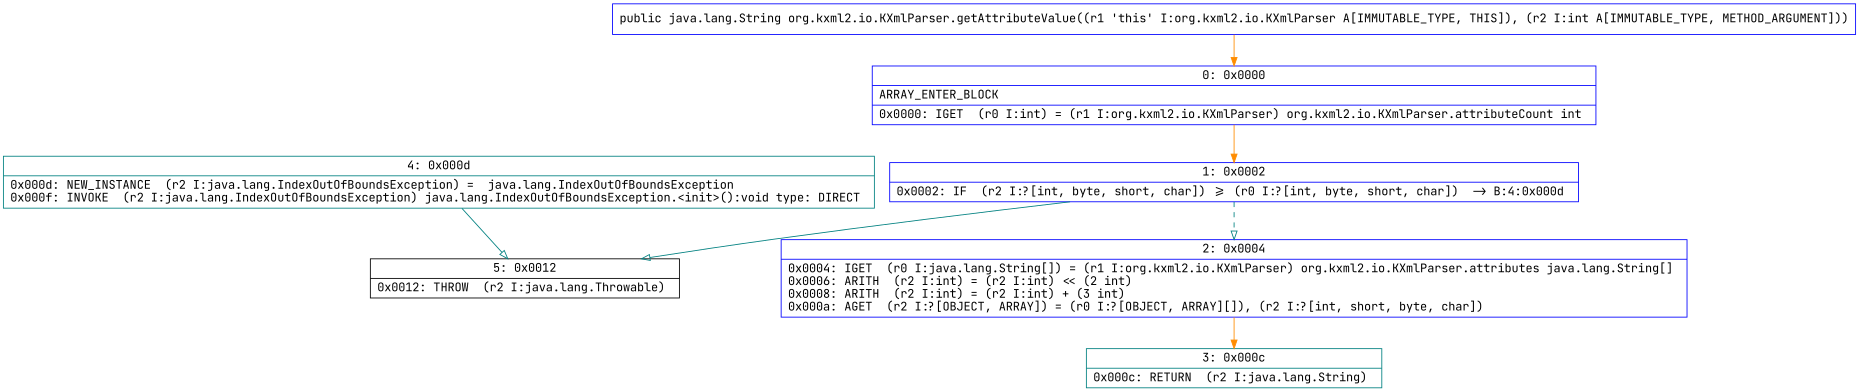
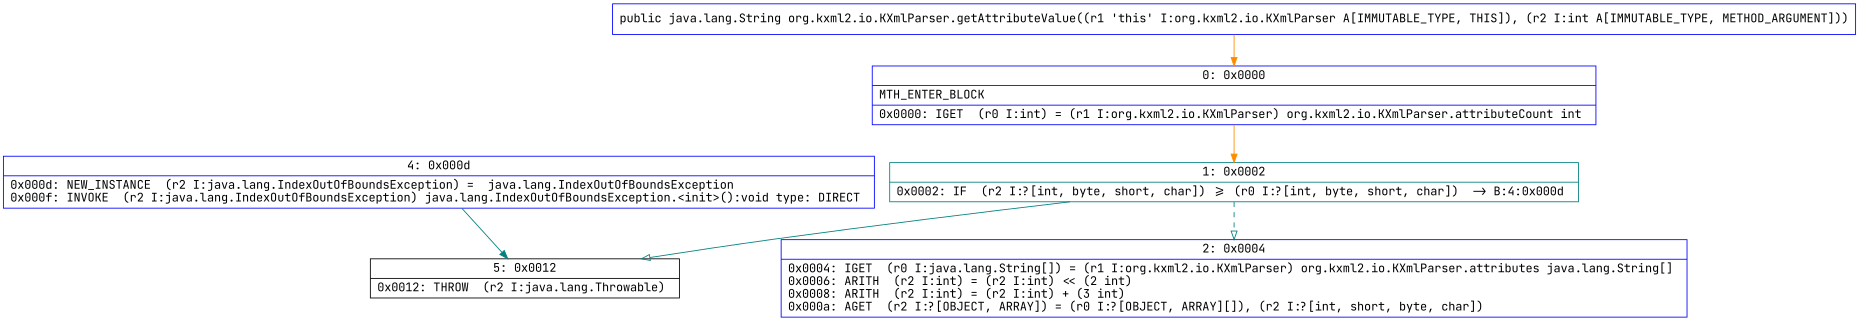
(939, 95) -> (932, 95)
(439, 182) -> (439, 182)
(1234, 182) -> (1234, 182)
(482, 230) -> (482, 230)
(1234, 368) -> none
